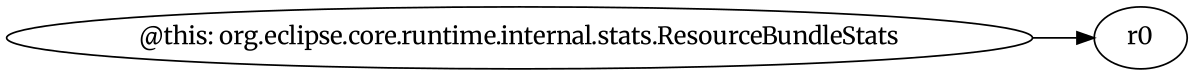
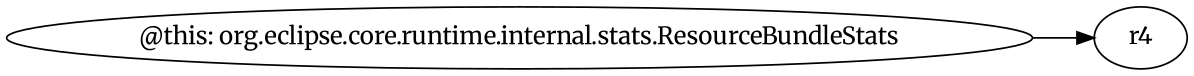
(1141, 38) -> (1141, 38)
